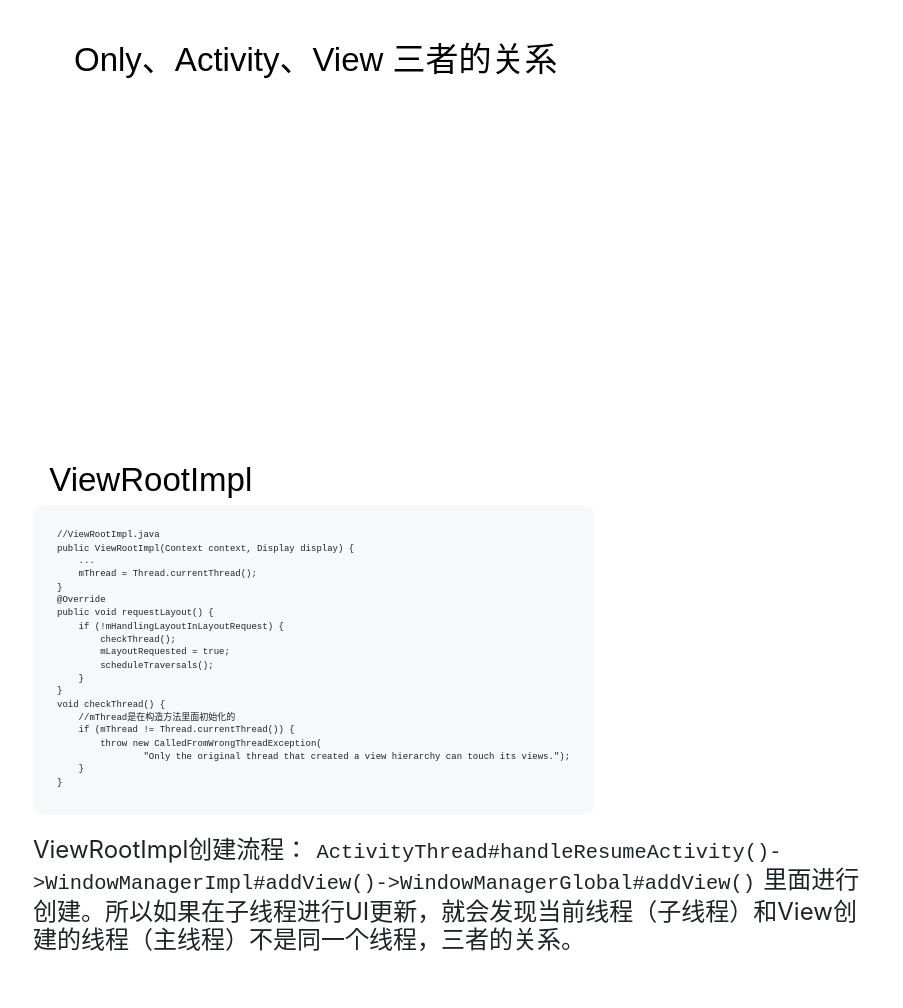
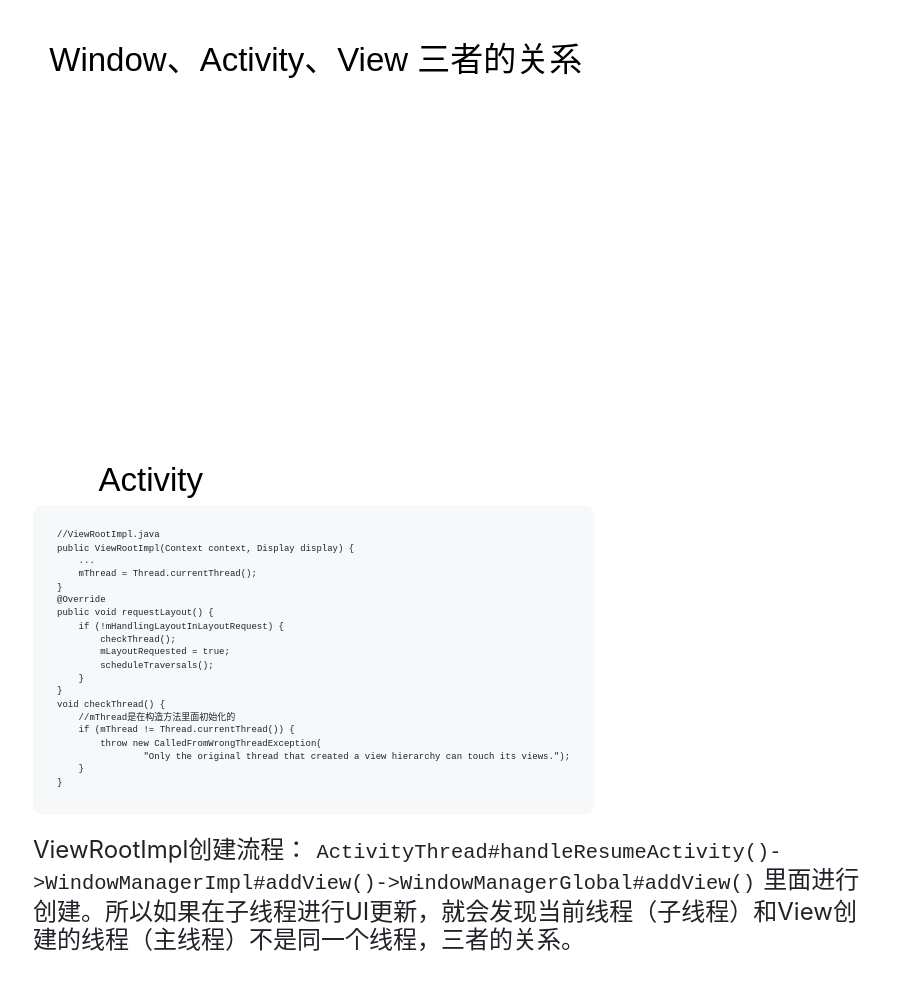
(317, 61) -> (317, 61)
(152, 481) -> (152, 481)
